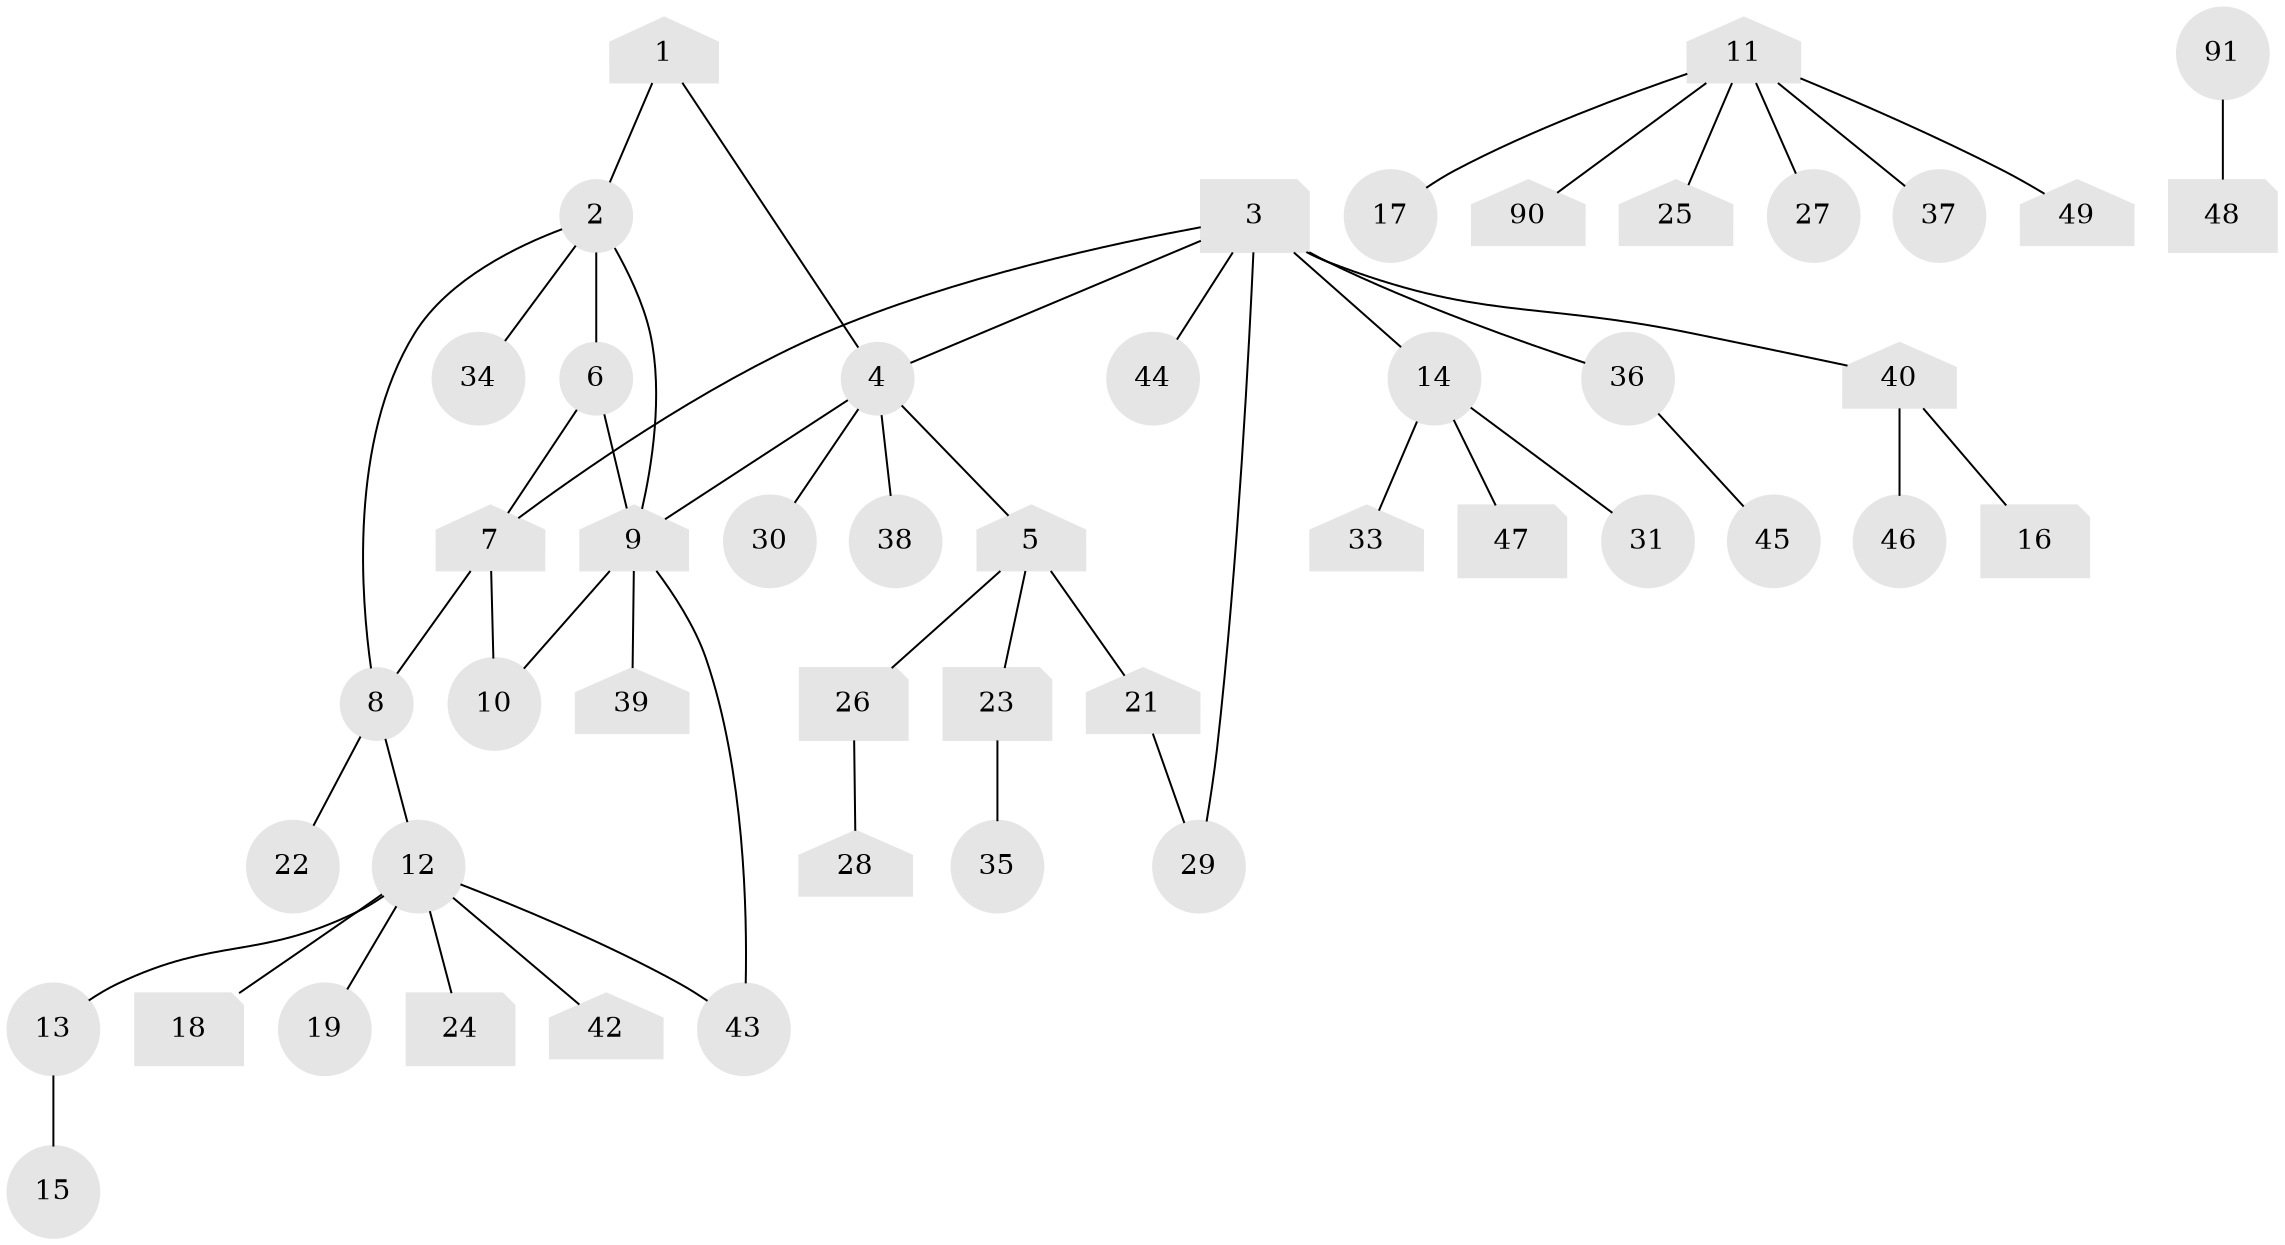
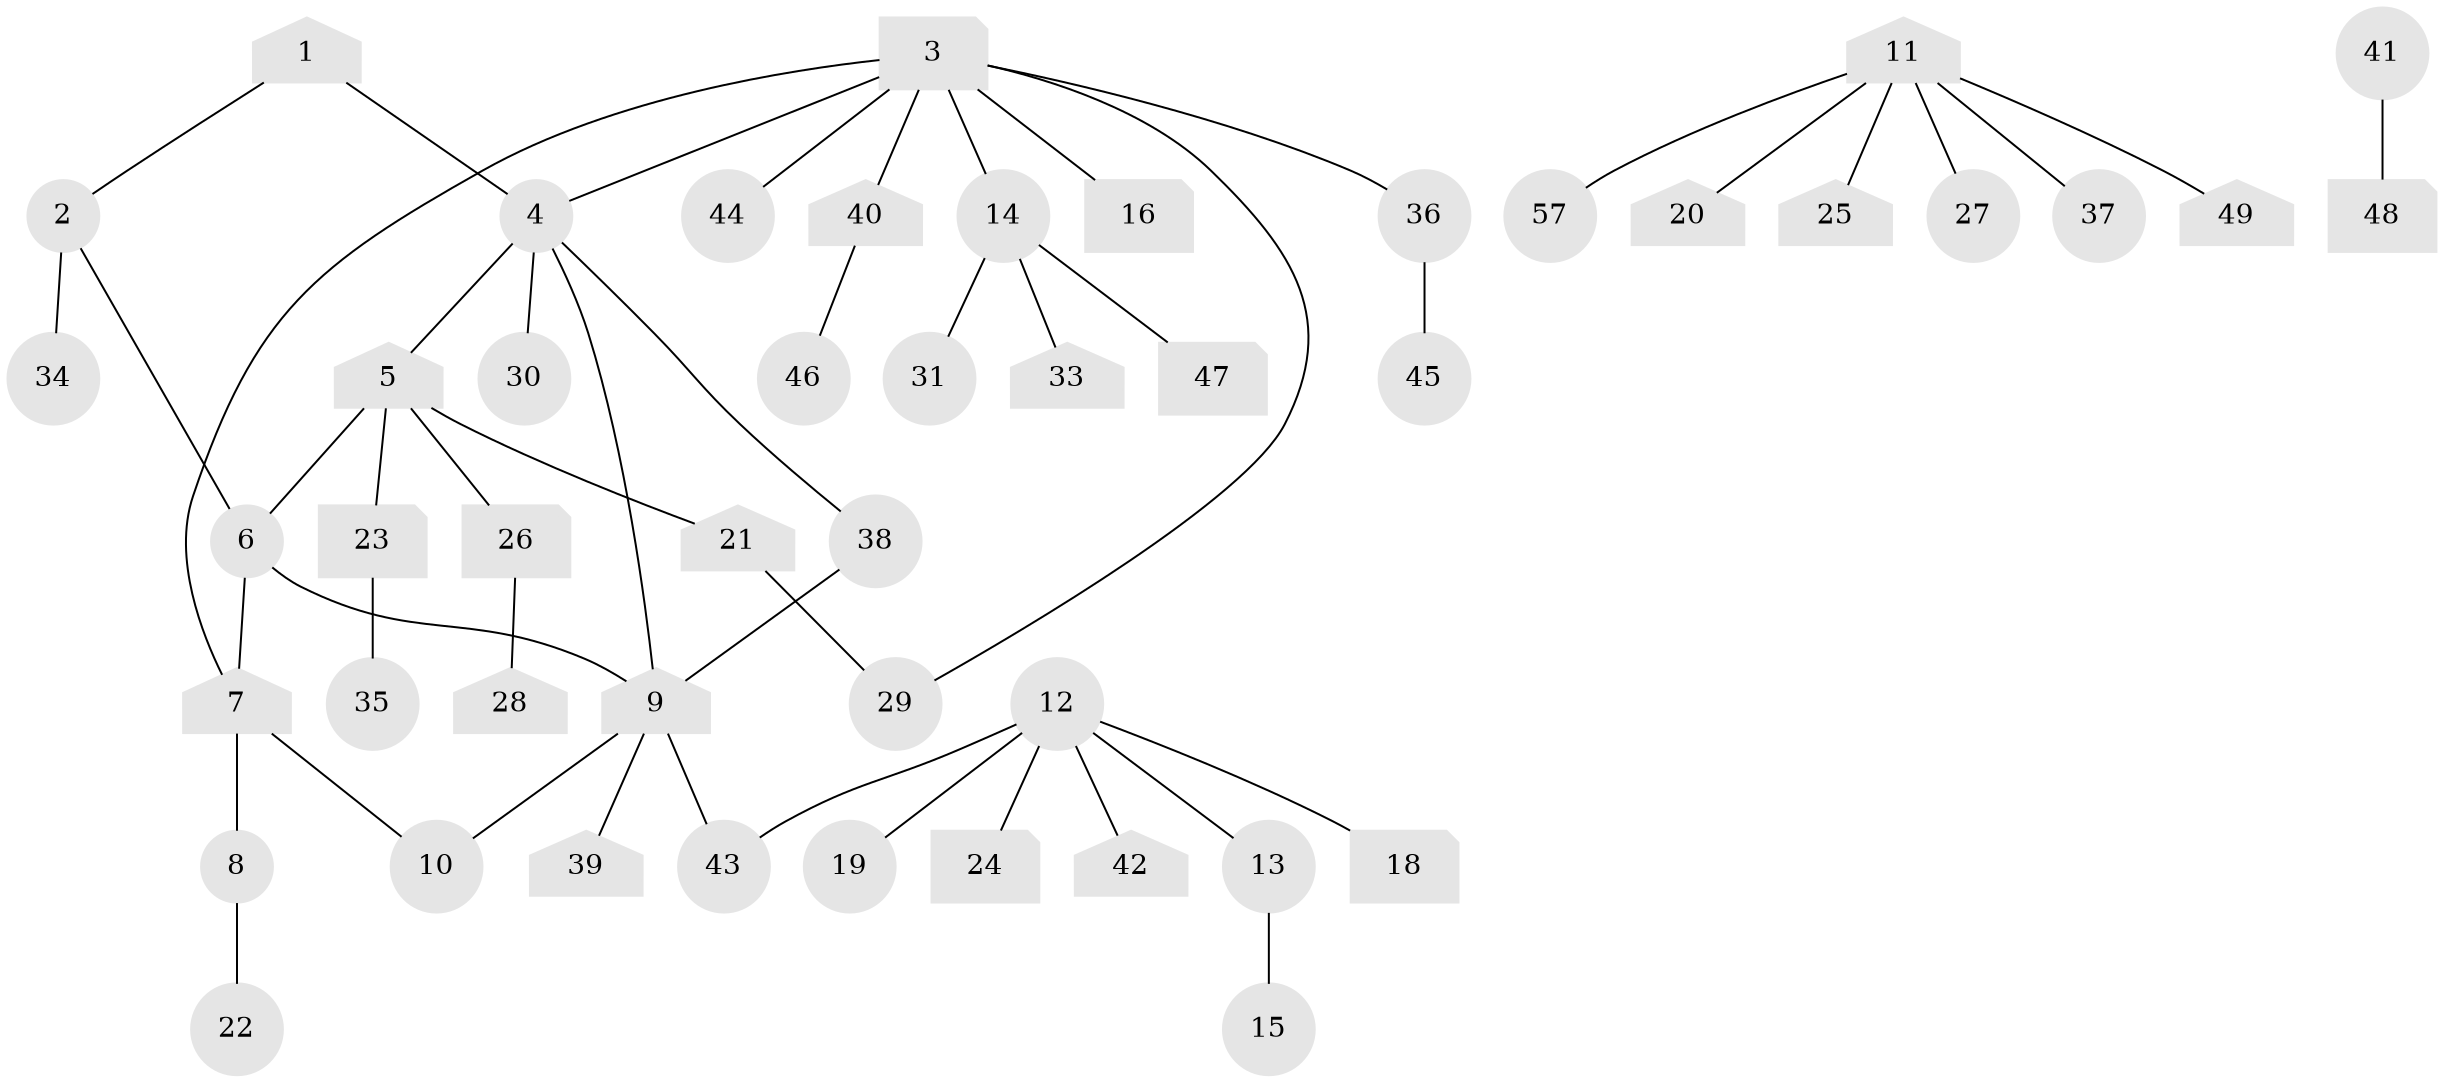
(2223, 53) -> (2382, 53)
(1391, 216) -> (1550, 216)
(1528, 216) -> (1688, 216)
(655, 375) -> (762, 625)
(383, 407) -> none
(1965, 457) -> (1036, 135)
none -> (317, 461)
(396, 781) -> none
